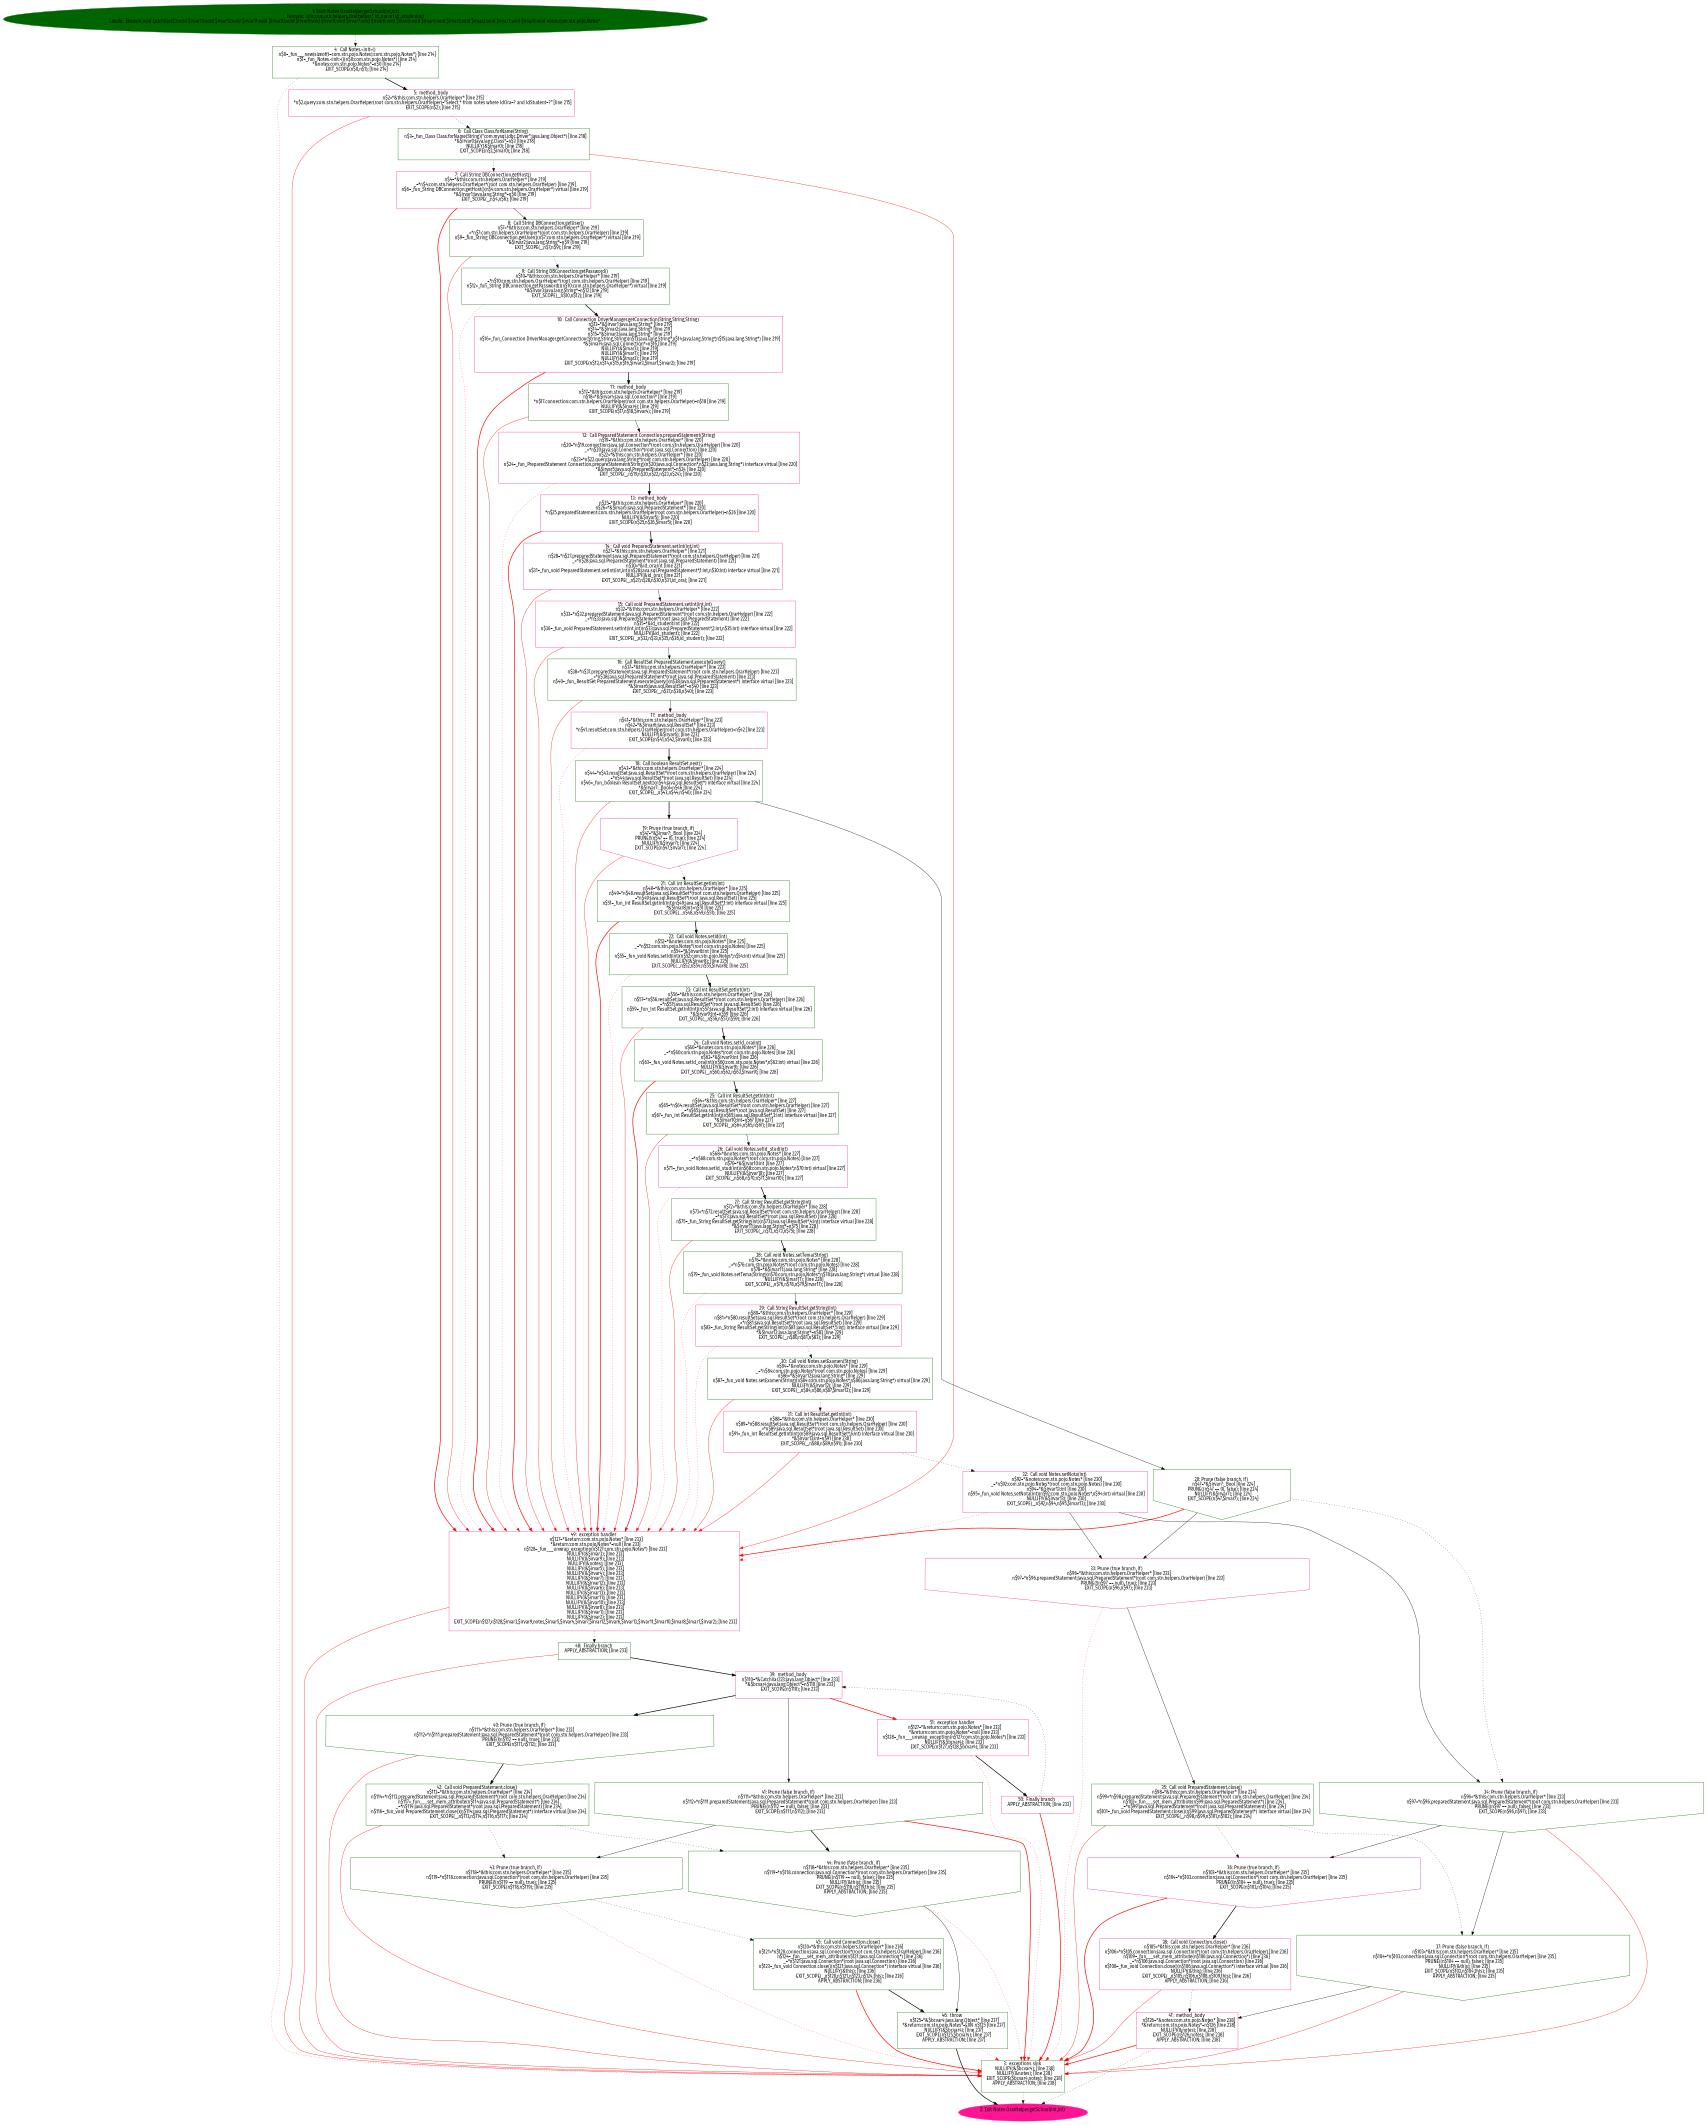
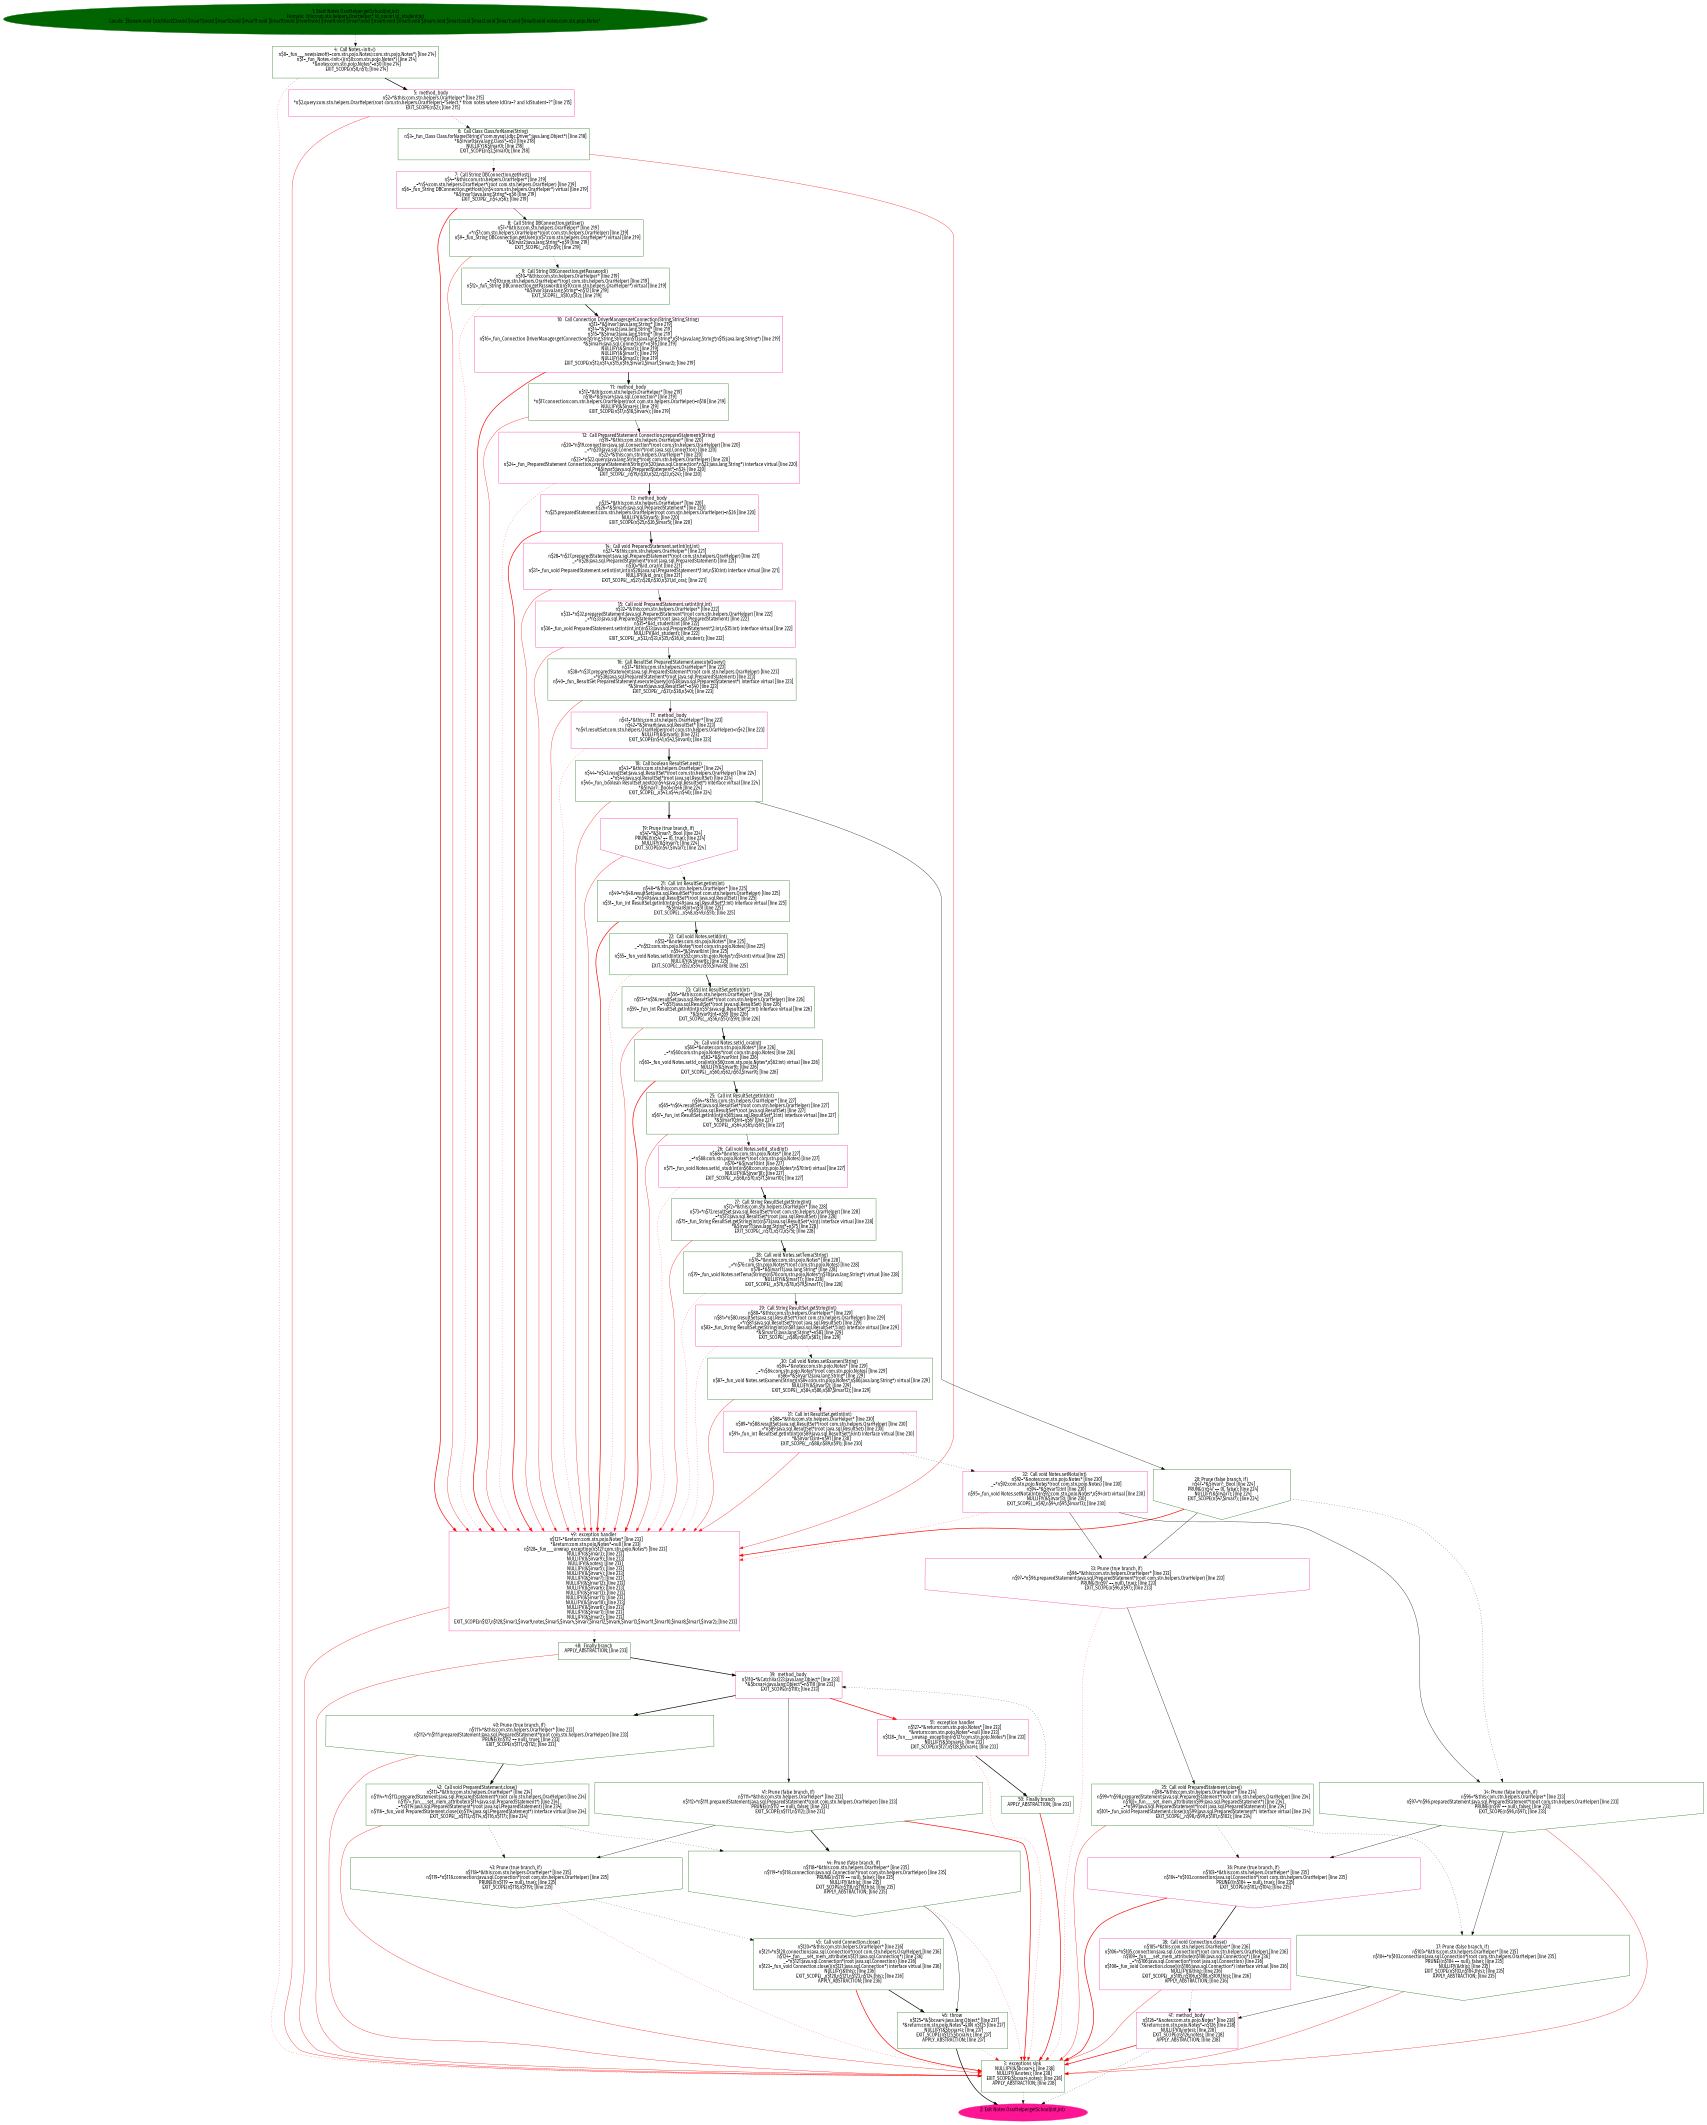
(1037, 1805) -> (1037, 1805)
